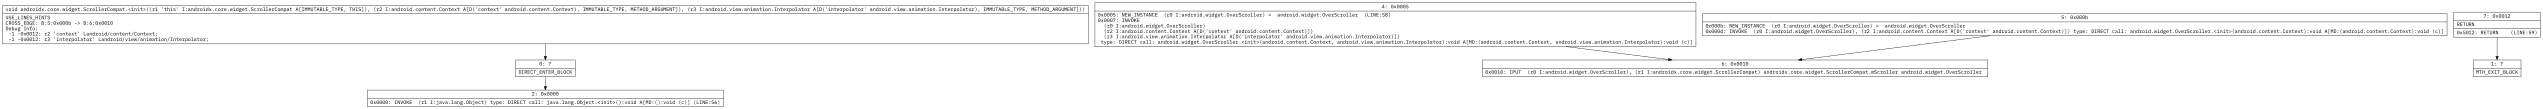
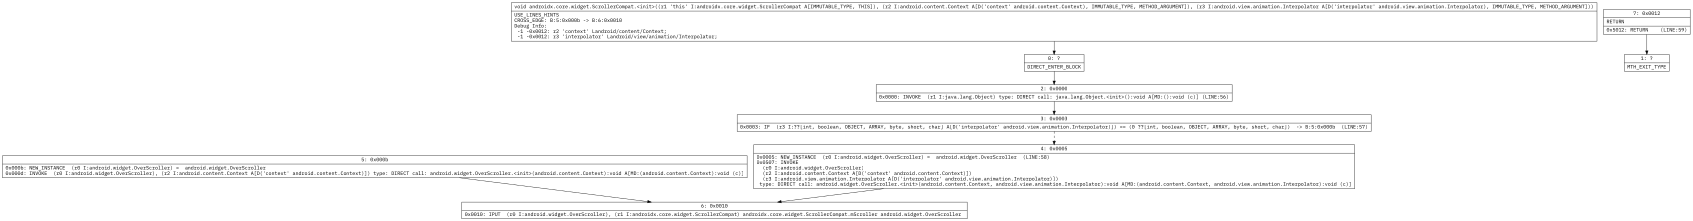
(1122, 20) -> (781, 163)
(2497, 72) -> (1647, 67)
none -> (1054, 123)
